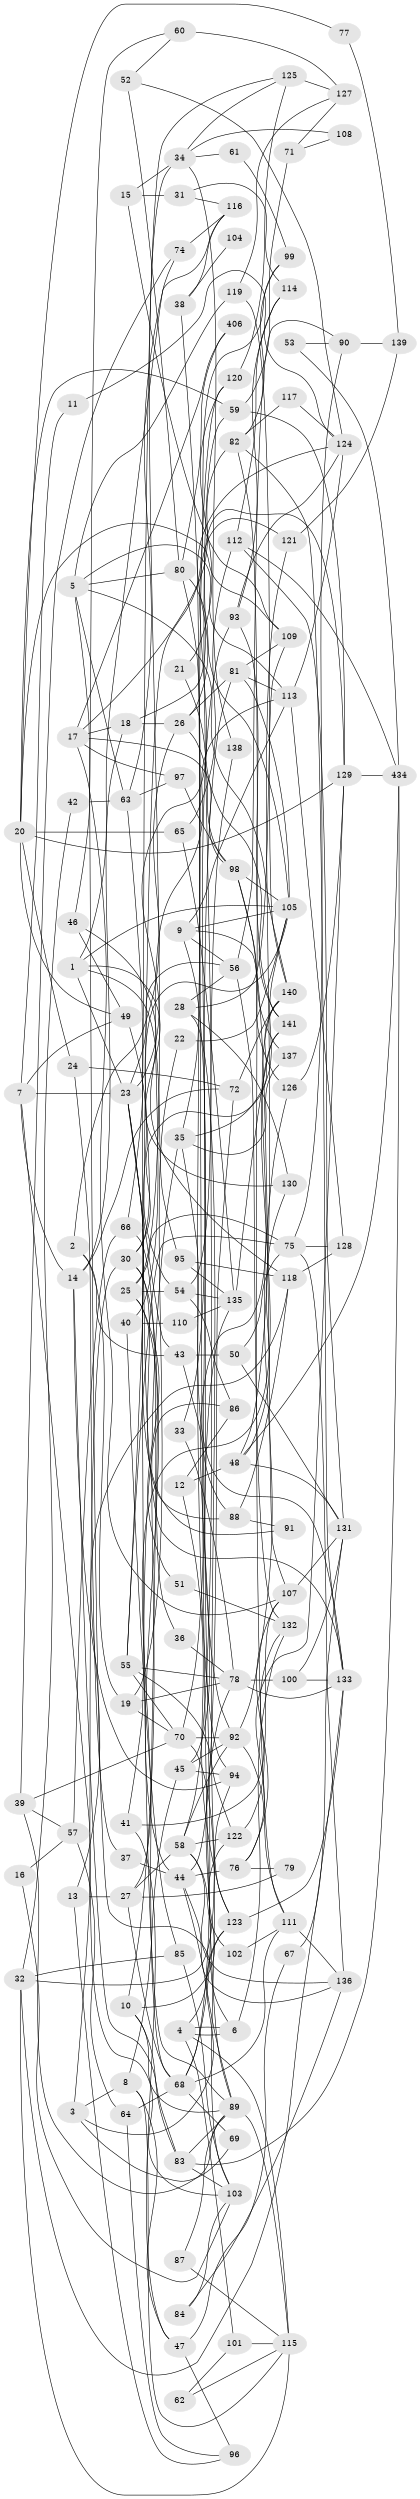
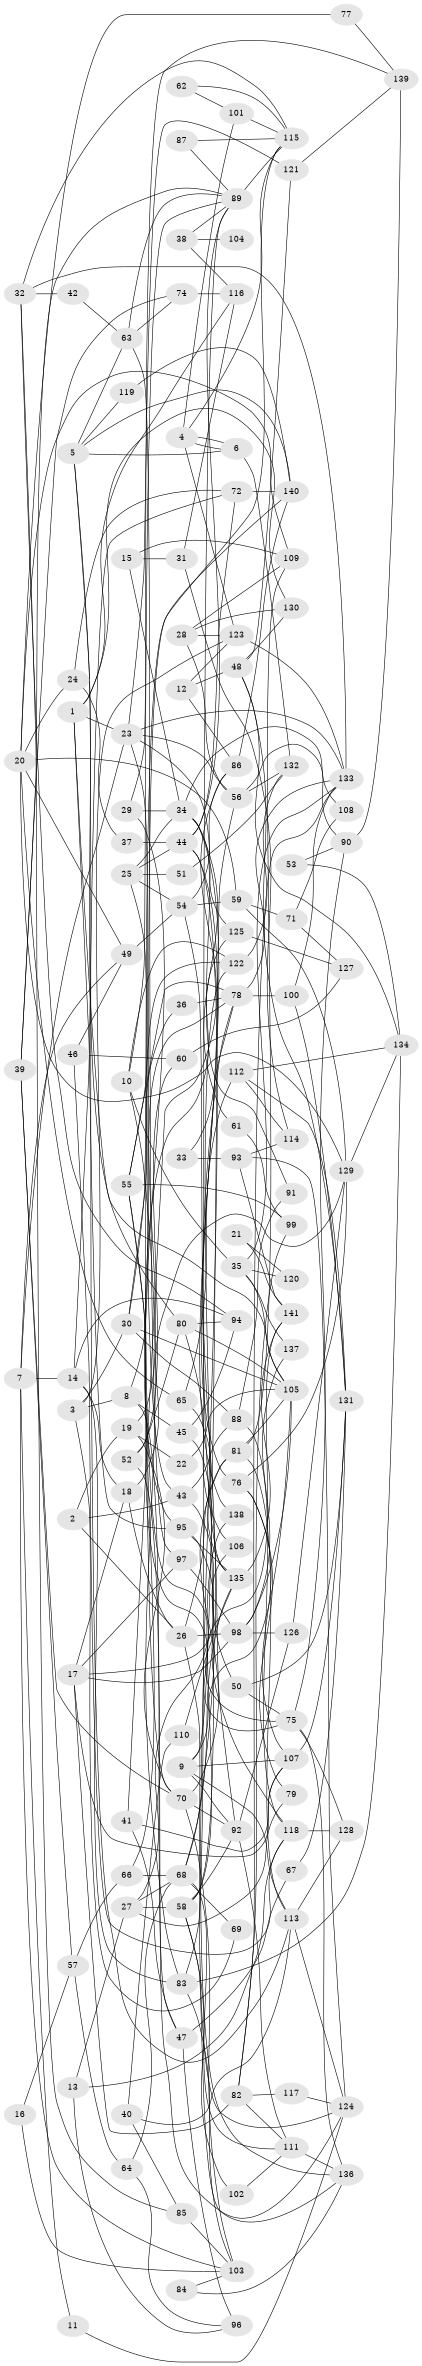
(258, 169) -> none
(264, 264) -> none
(235, 324) -> (237, 1547)
(399, 776) -> (401, 1045)
none -> (127, 811)
(240, 1326) -> (260, 635)
